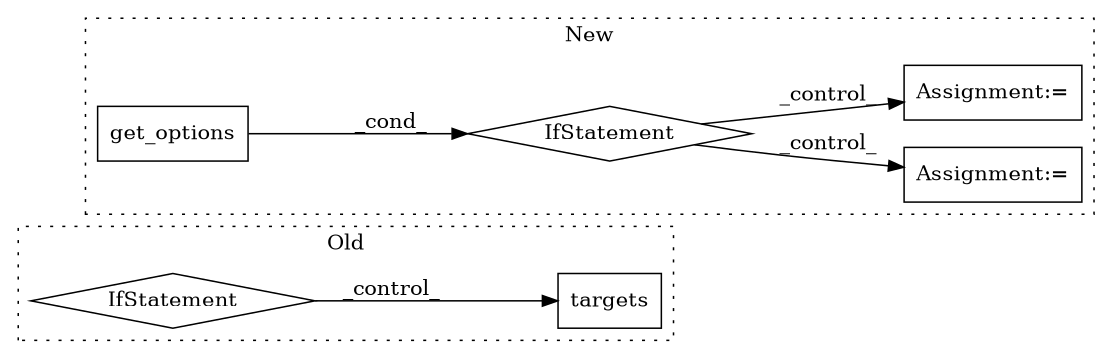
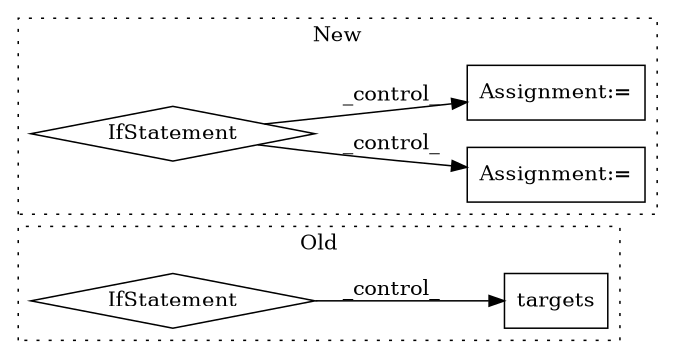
(173, 134) -> none
